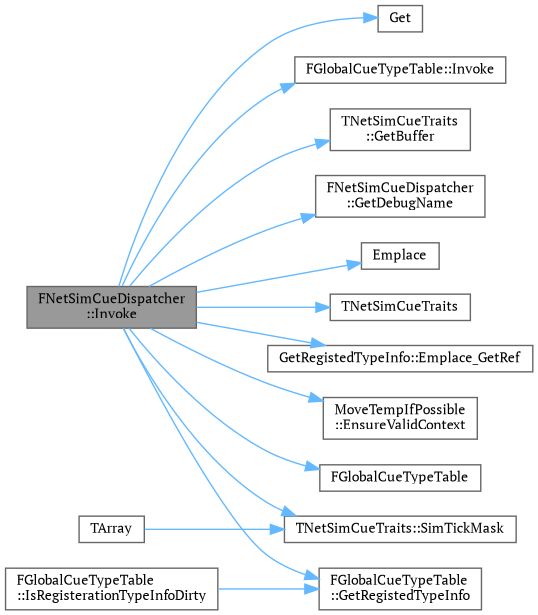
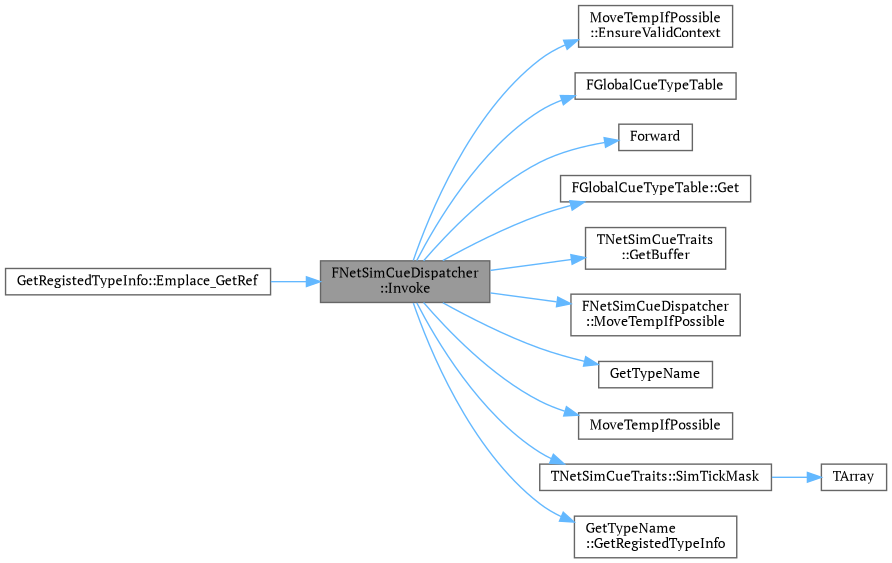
(400, 19) -> (656, 137)
(400, 70) -> (656, 189)
(400, 196) -> (656, 315)
(400, 256) -> (656, 375)
(400, 307) -> (656, 426)
(254, 333) -> (289, 282)
(207, 529) -> (790, 477)
(112, 589) -> none
(400, 589) -> (656, 537)
